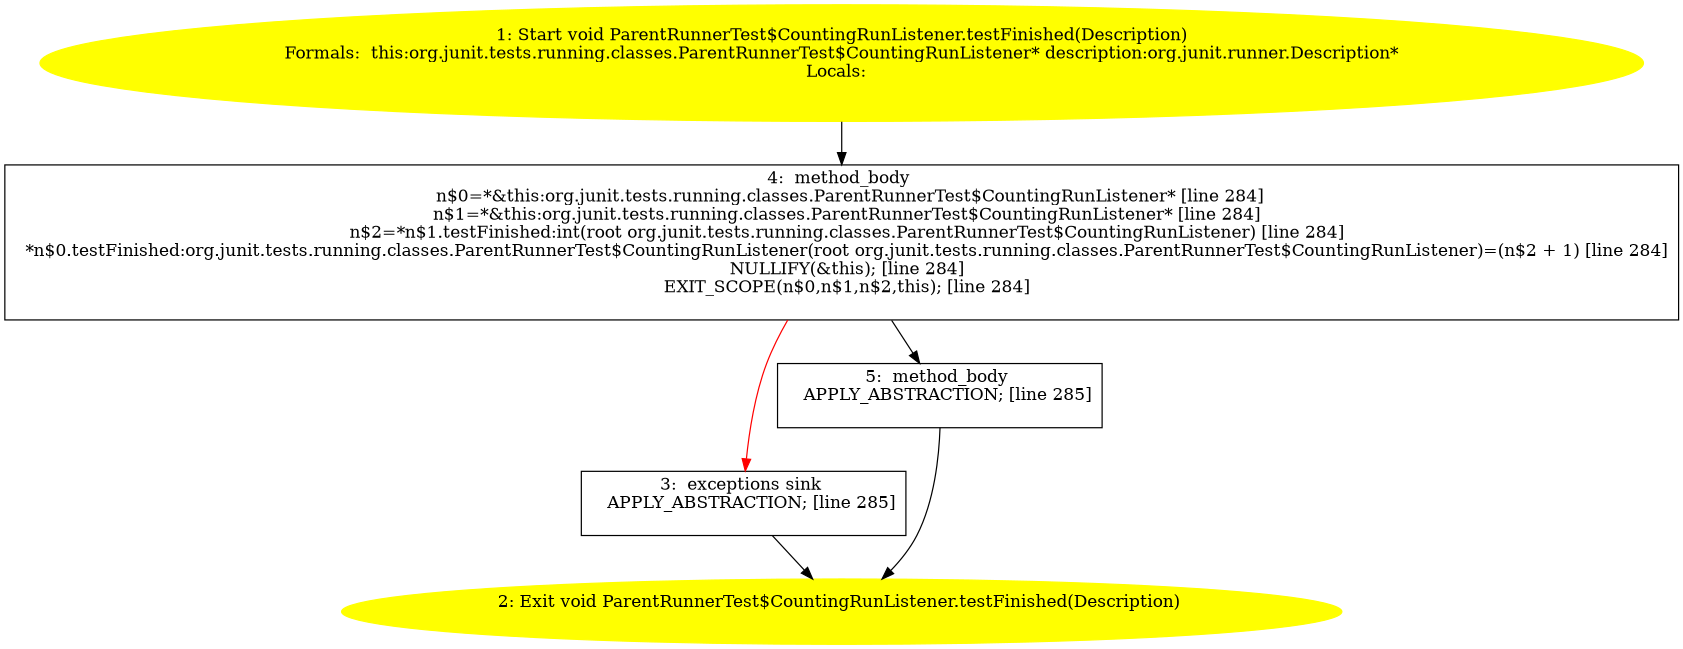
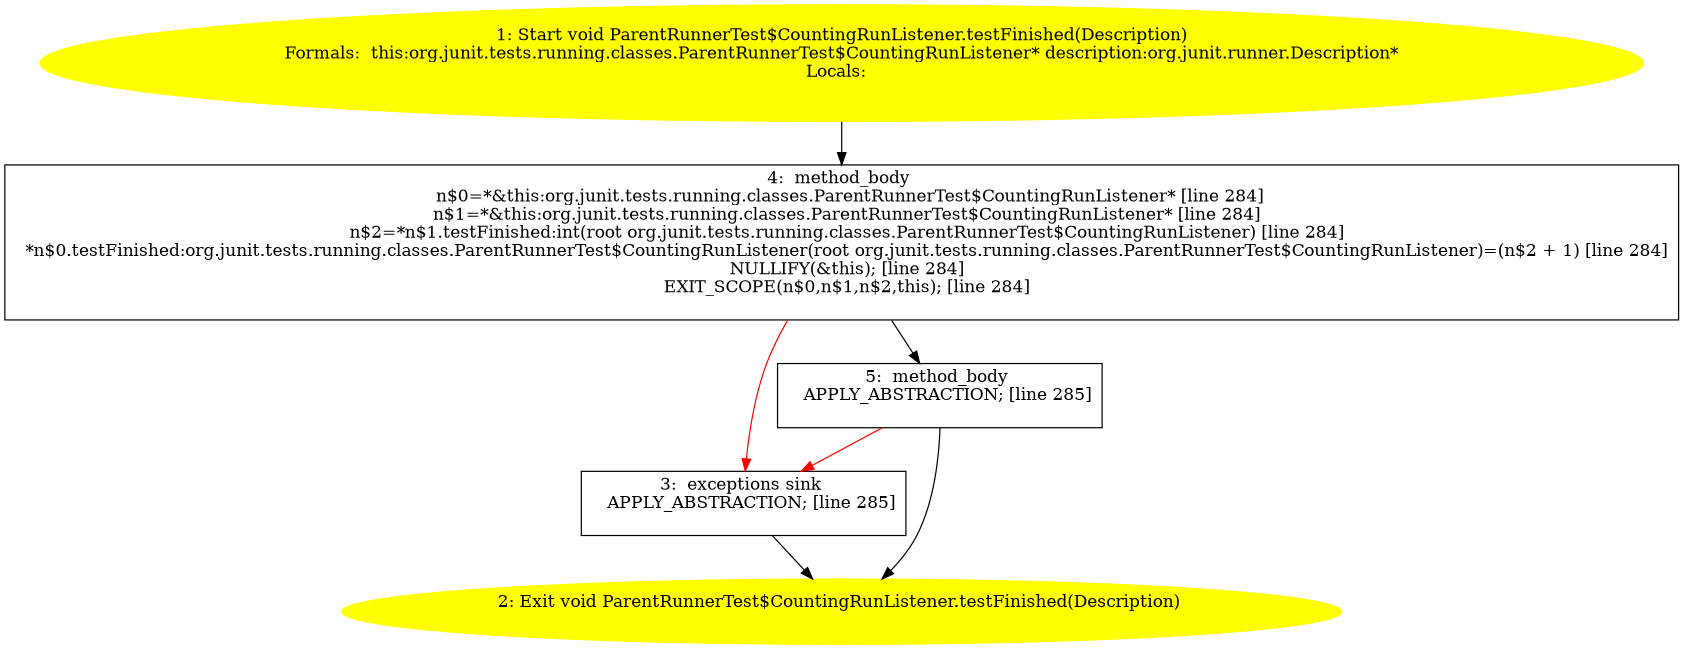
none -> (847, 447)
